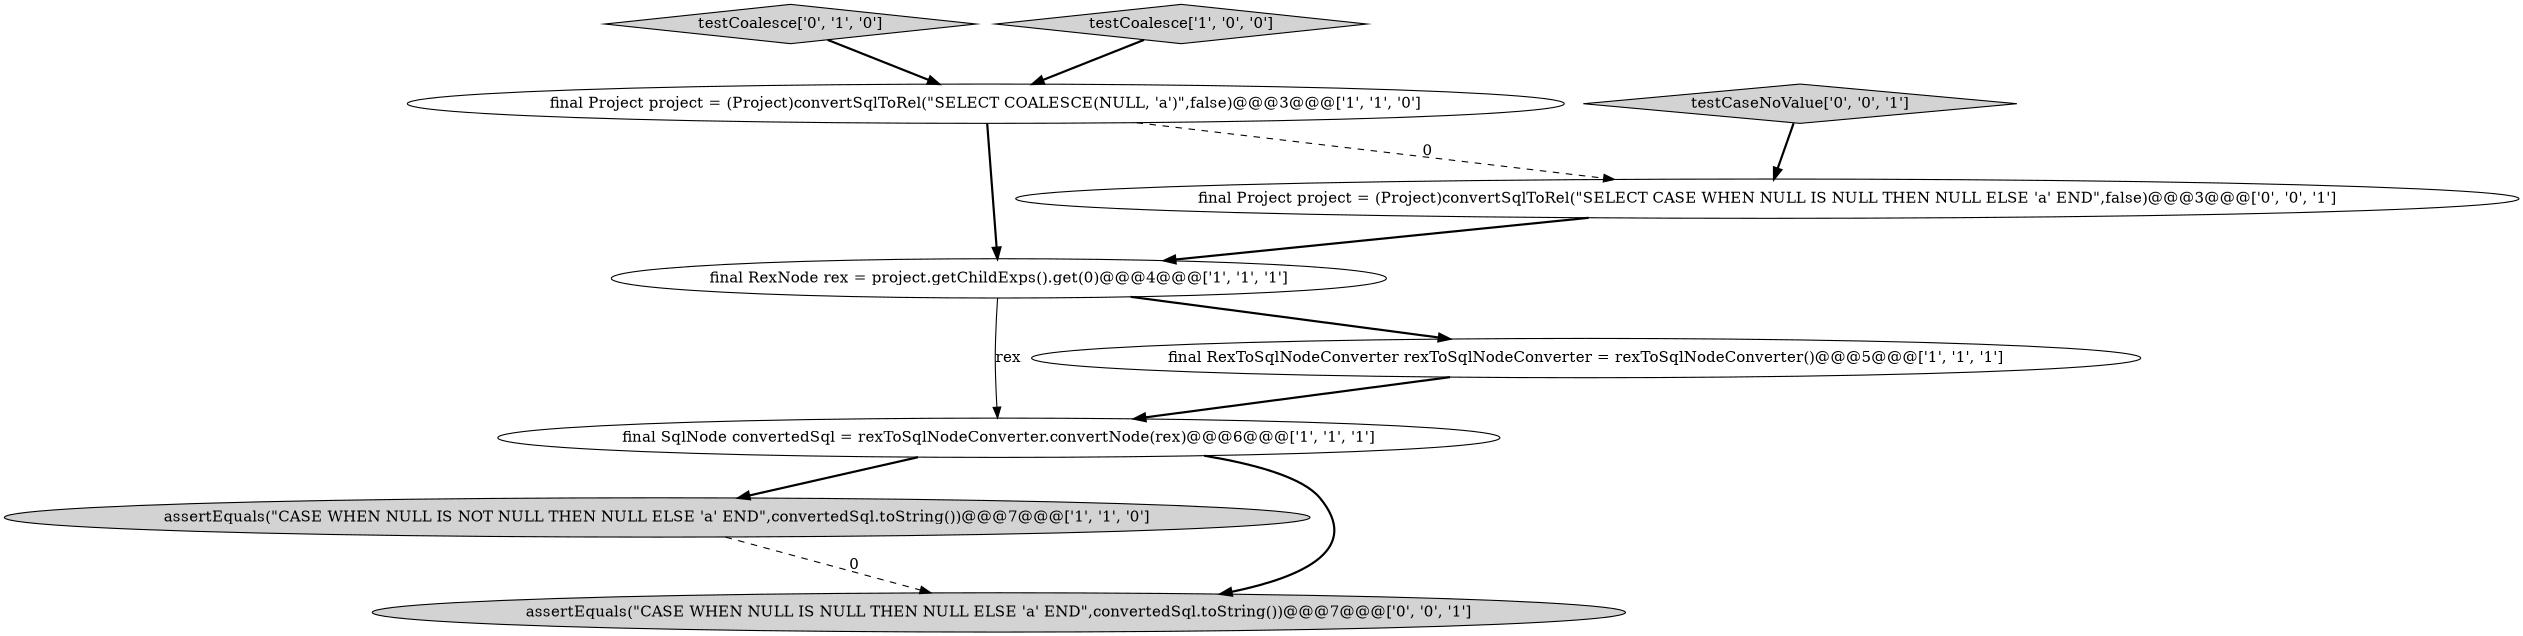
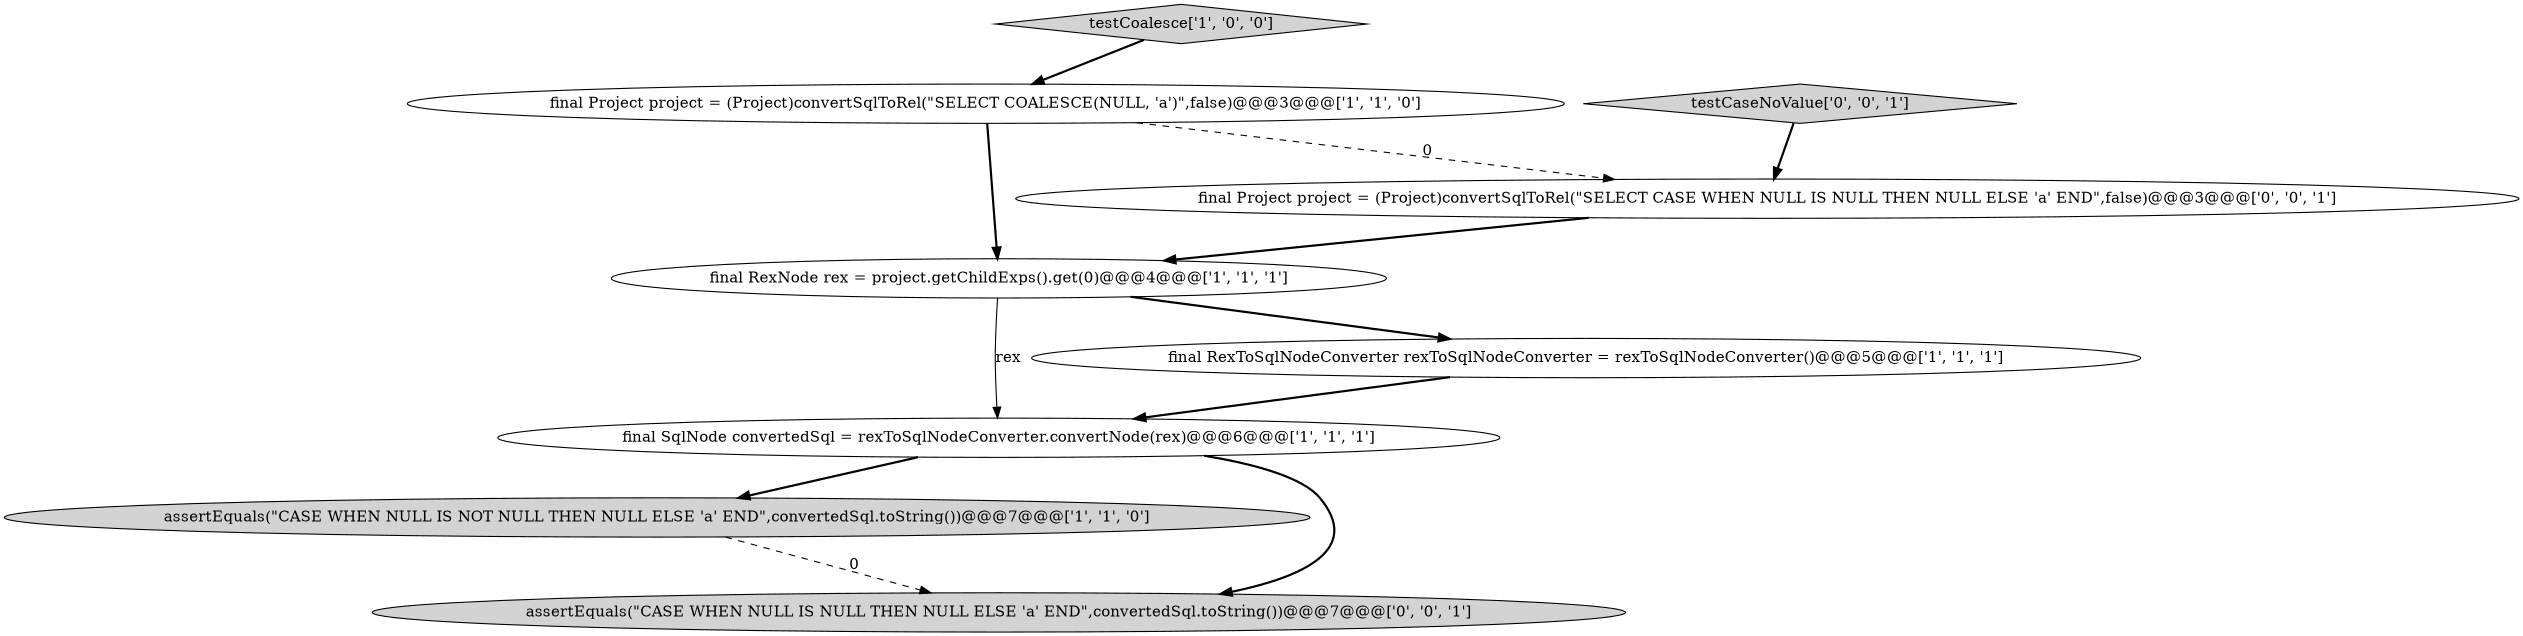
(790, 24) -> none
